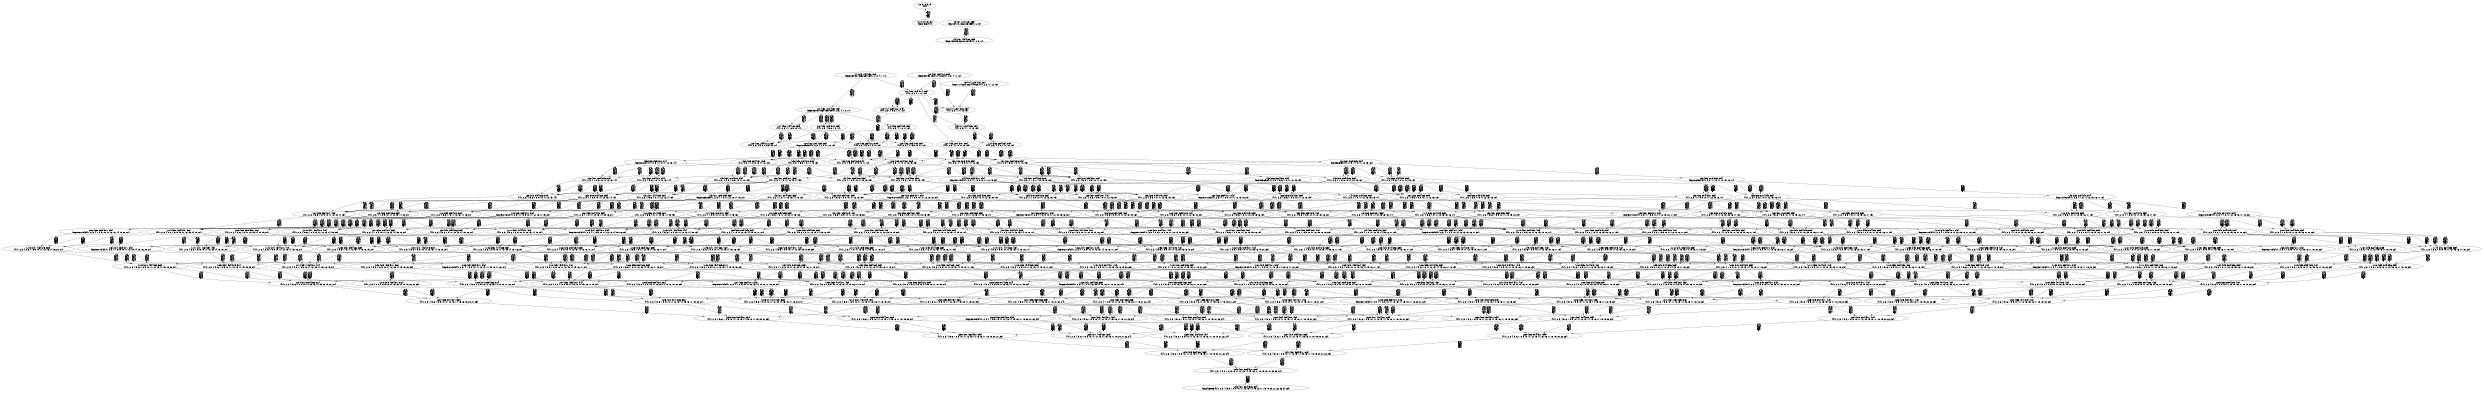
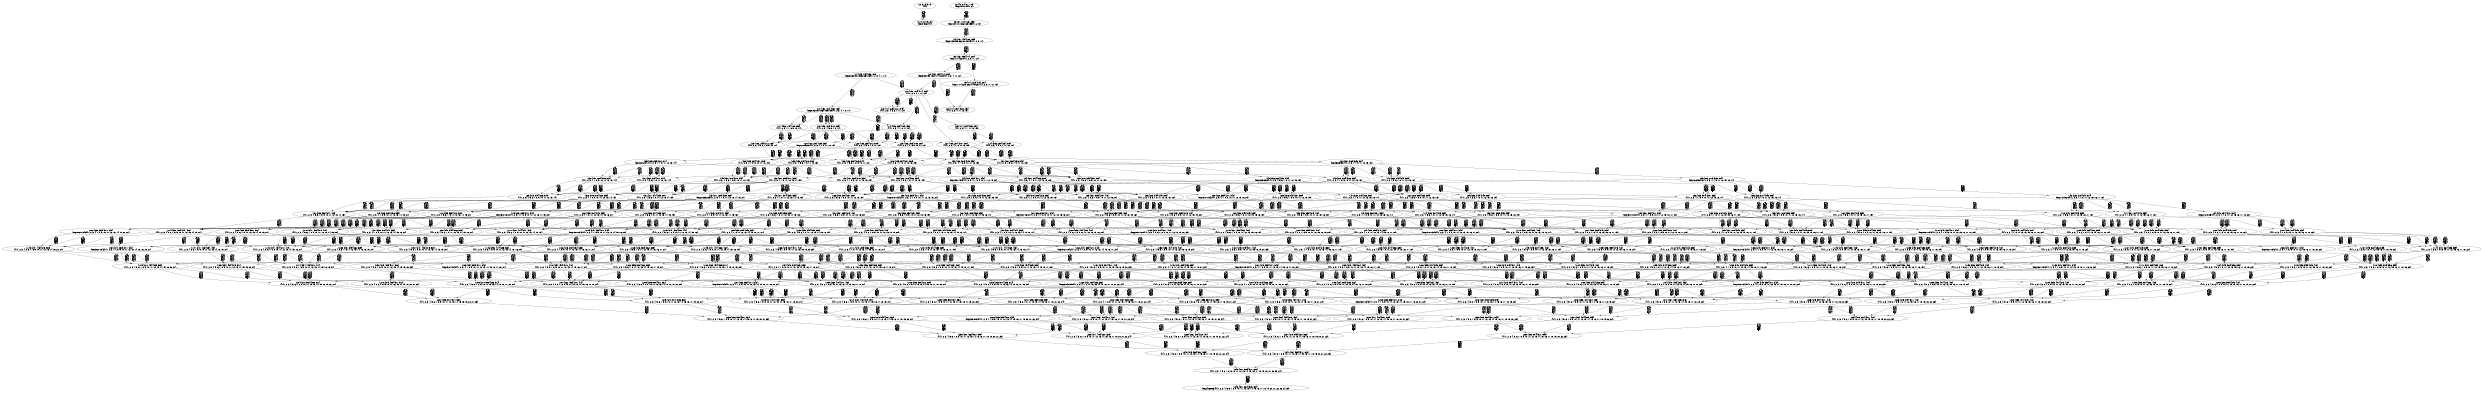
none -> (964, 6)
(926, 15) -> (921, 14)
none -> (964, 58)
(933, 103) -> (913, 111)
(962, 118) -> none
none -> (922, 141)
